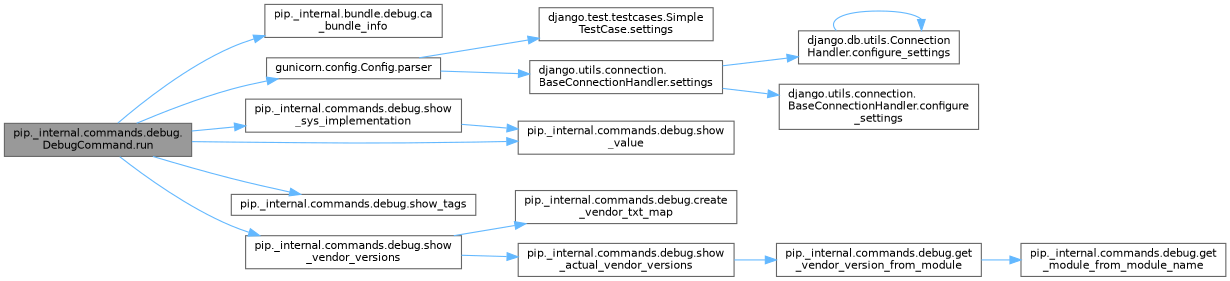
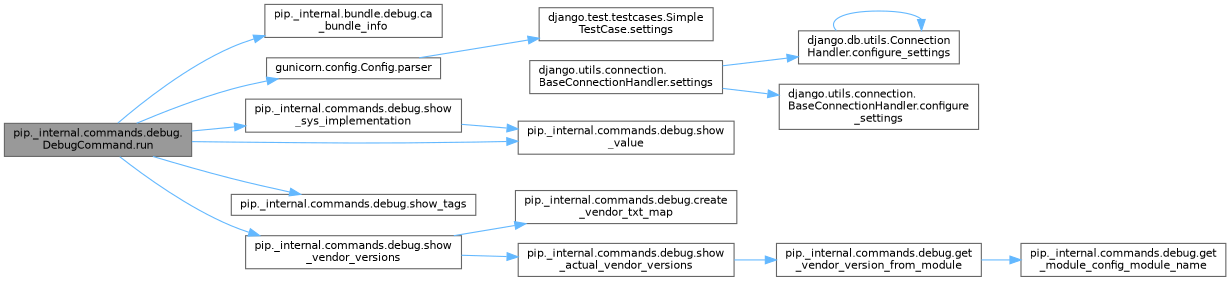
(479, 72) -> none
(1123, 260) -> (1123, 260)
